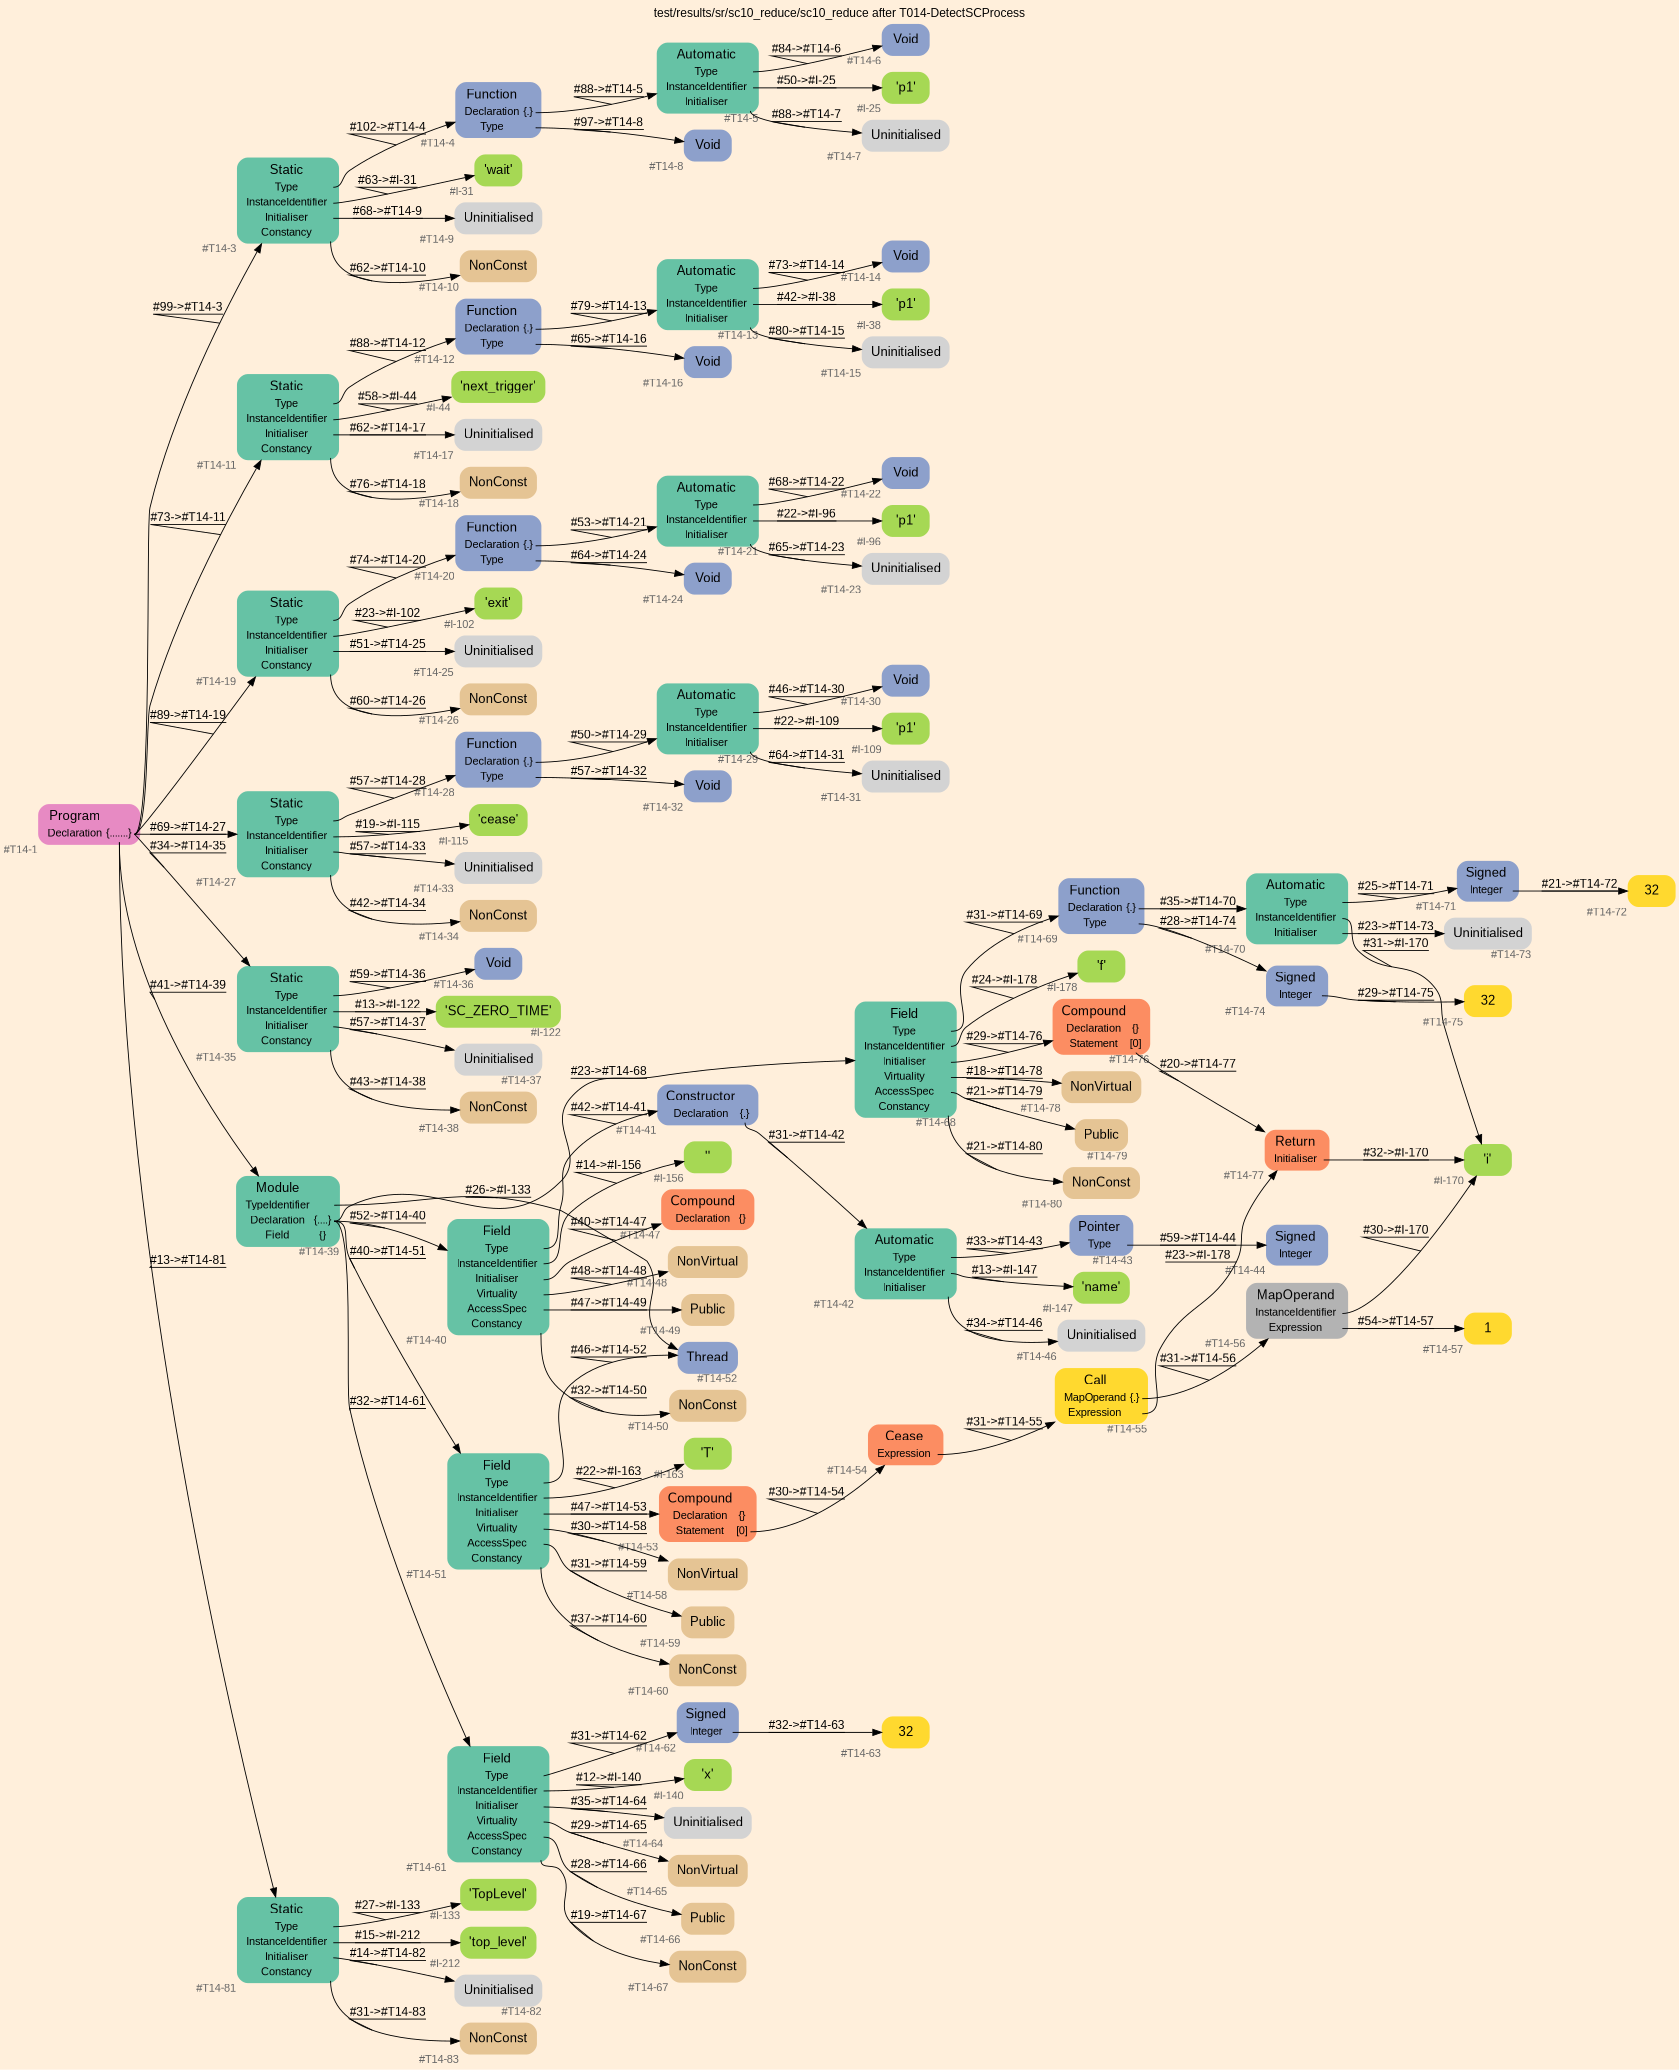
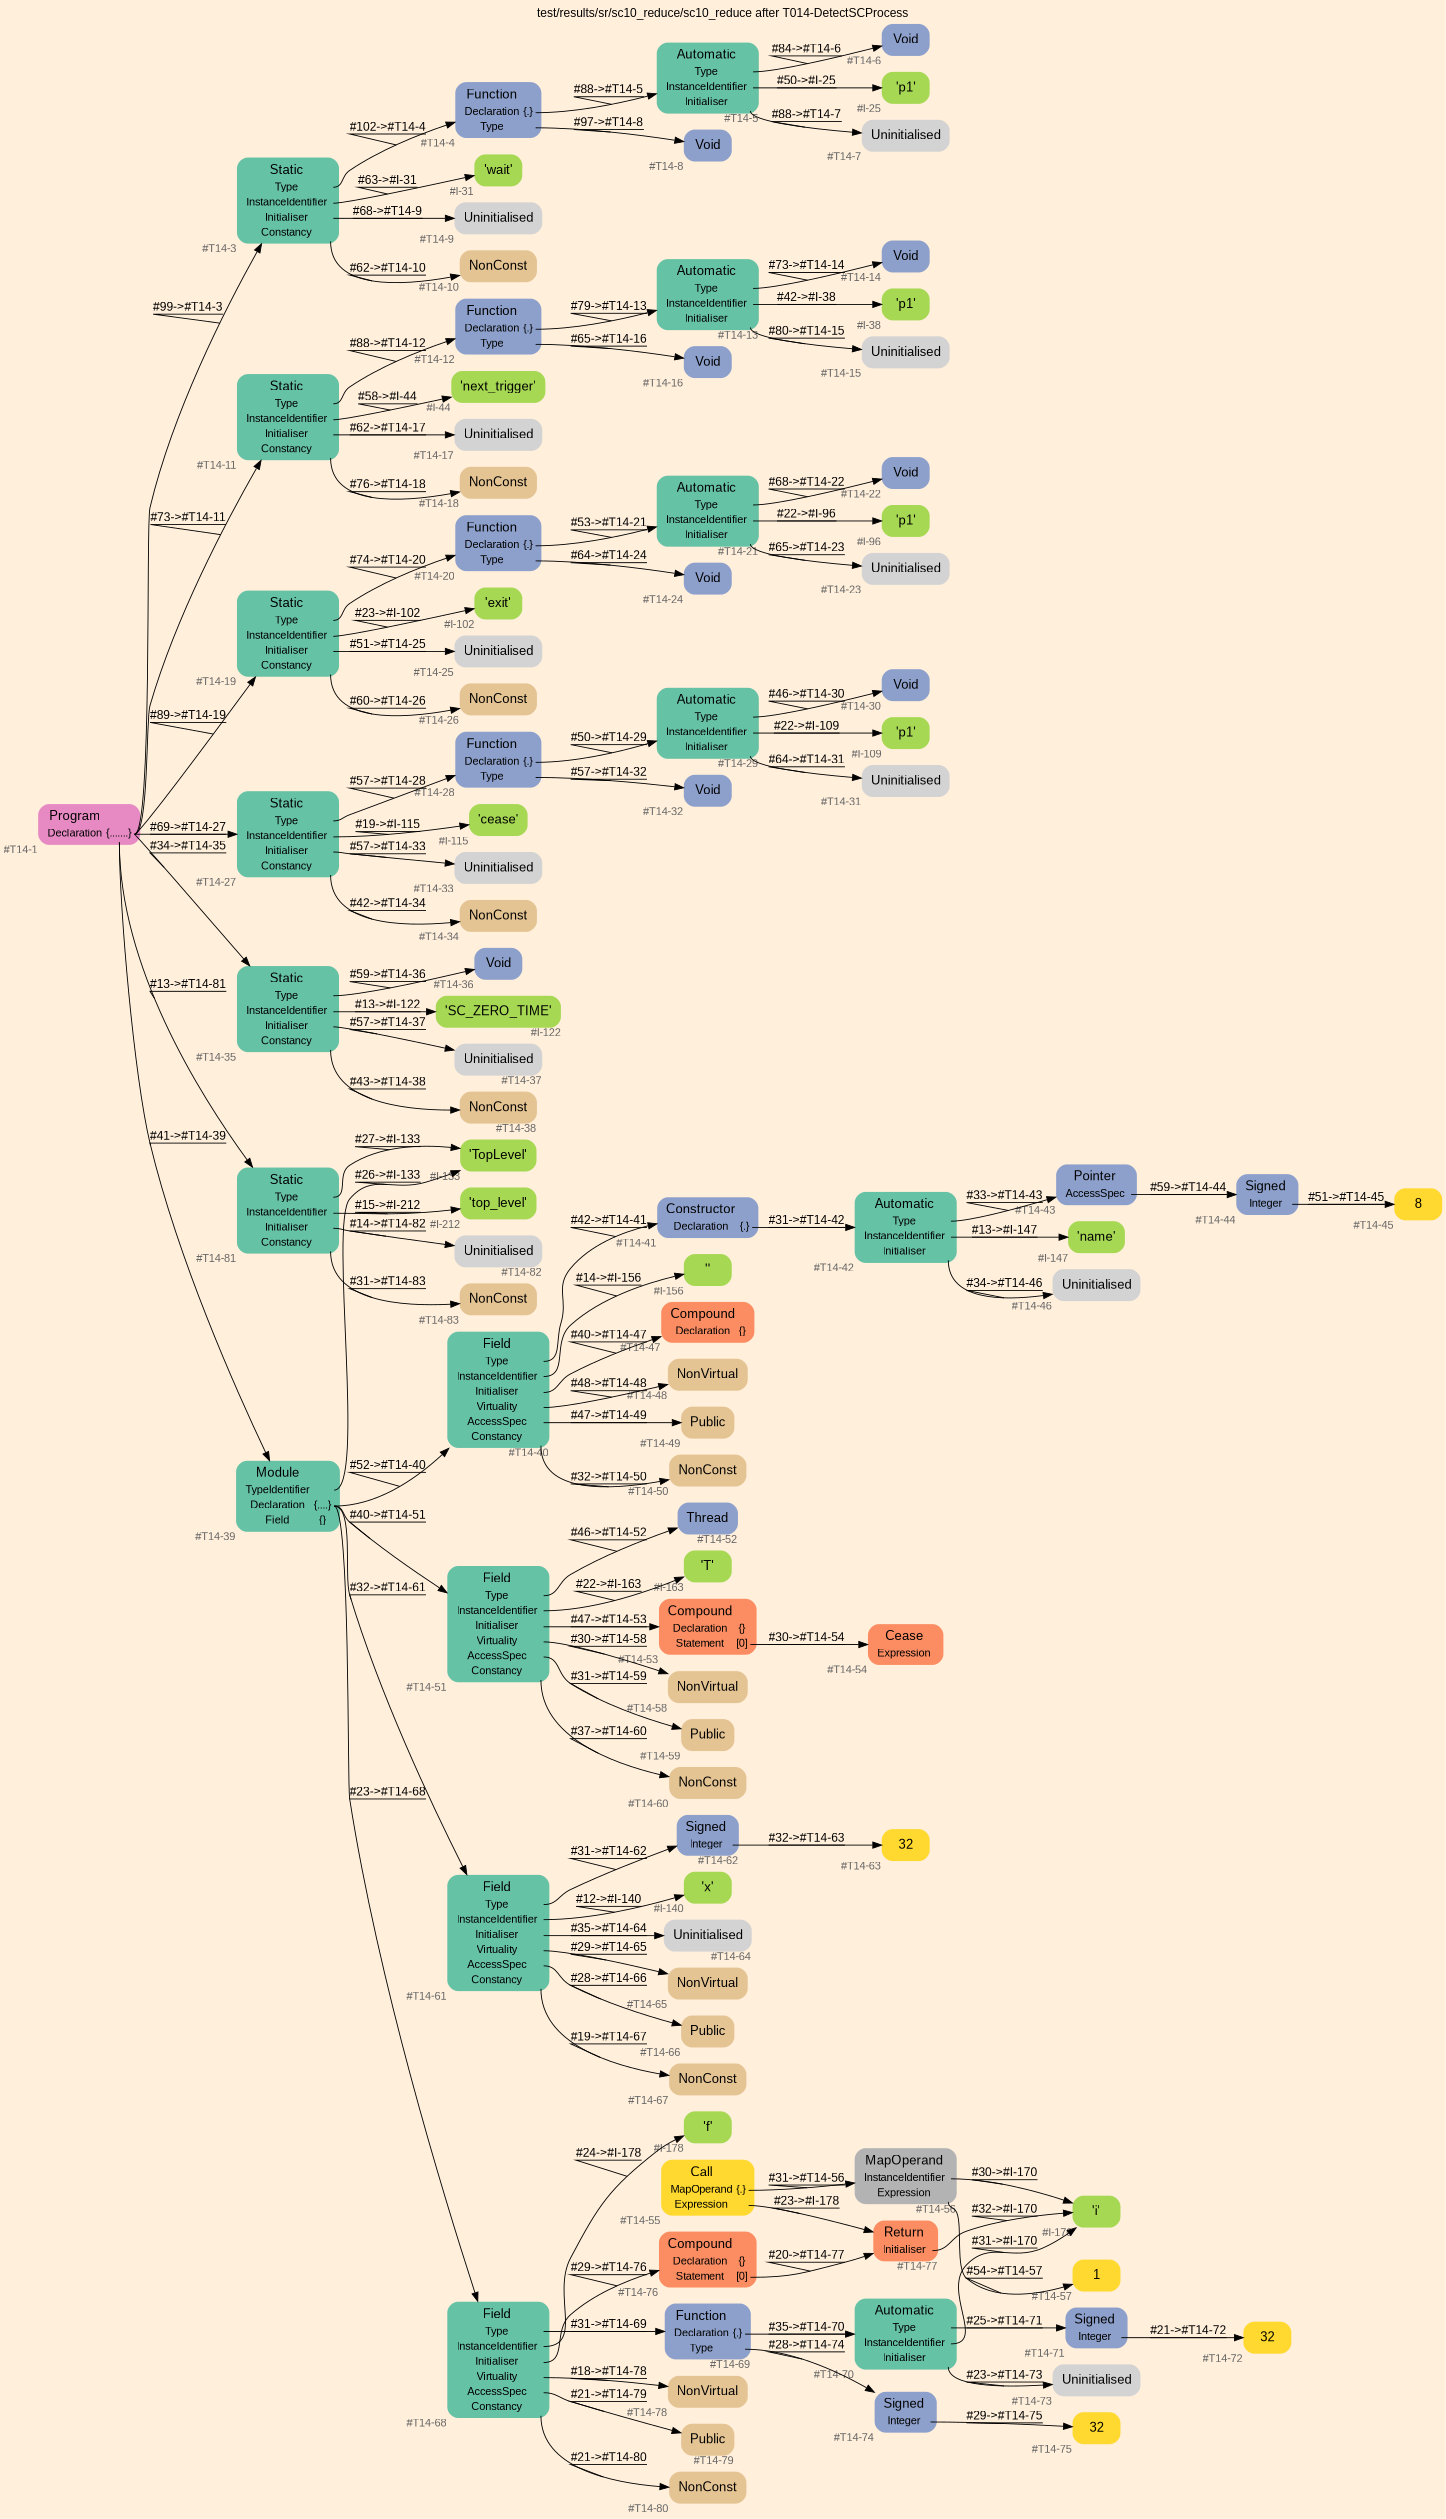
none -> (1418, 1204)
(544, 1206) -> (344, 1292)
(1100, 1244) -> (1095, 1194)
(994, 1446) -> none
